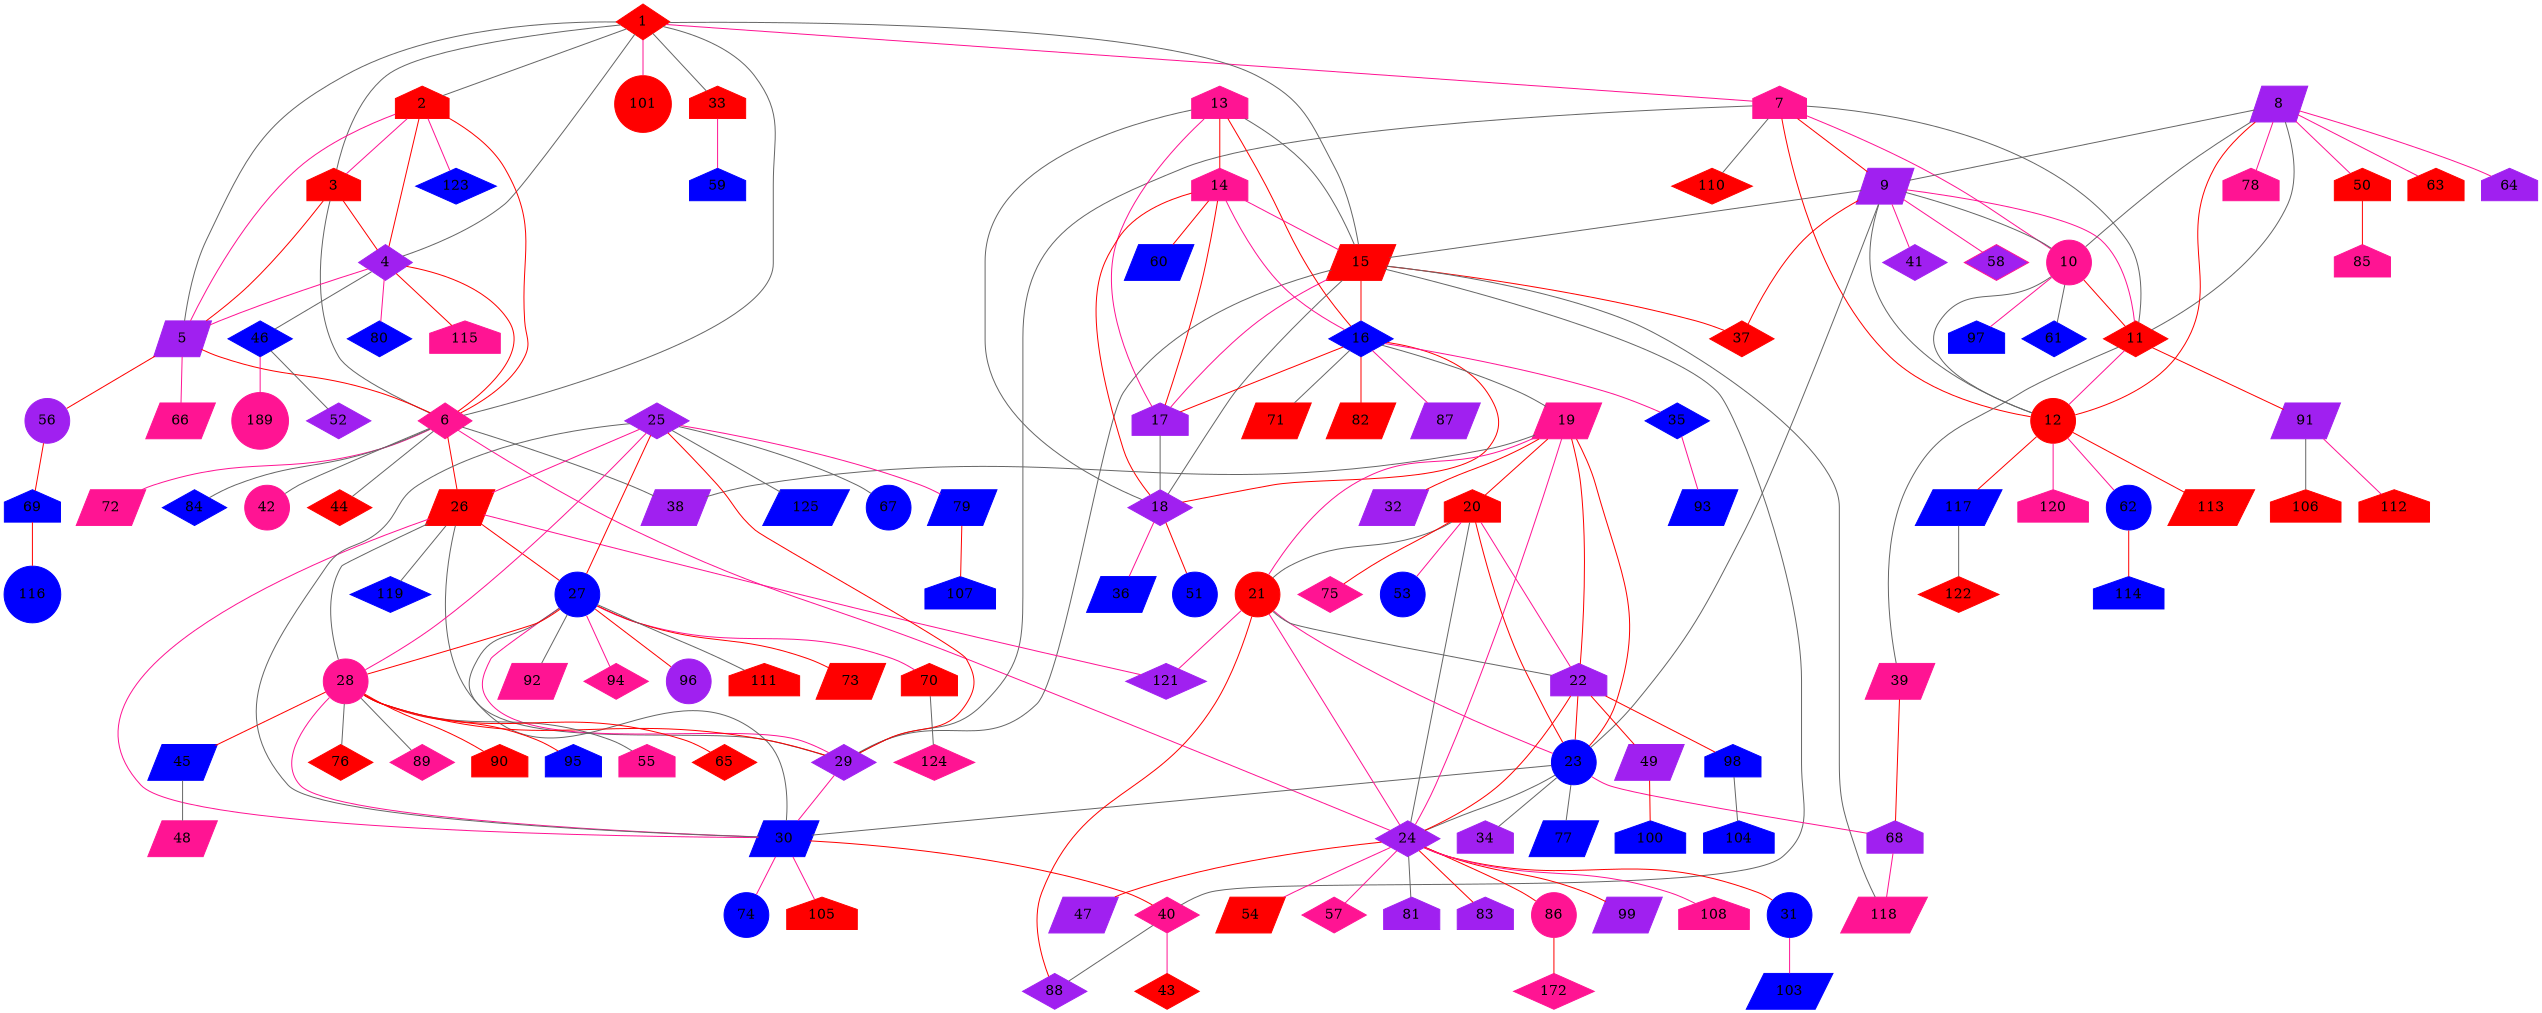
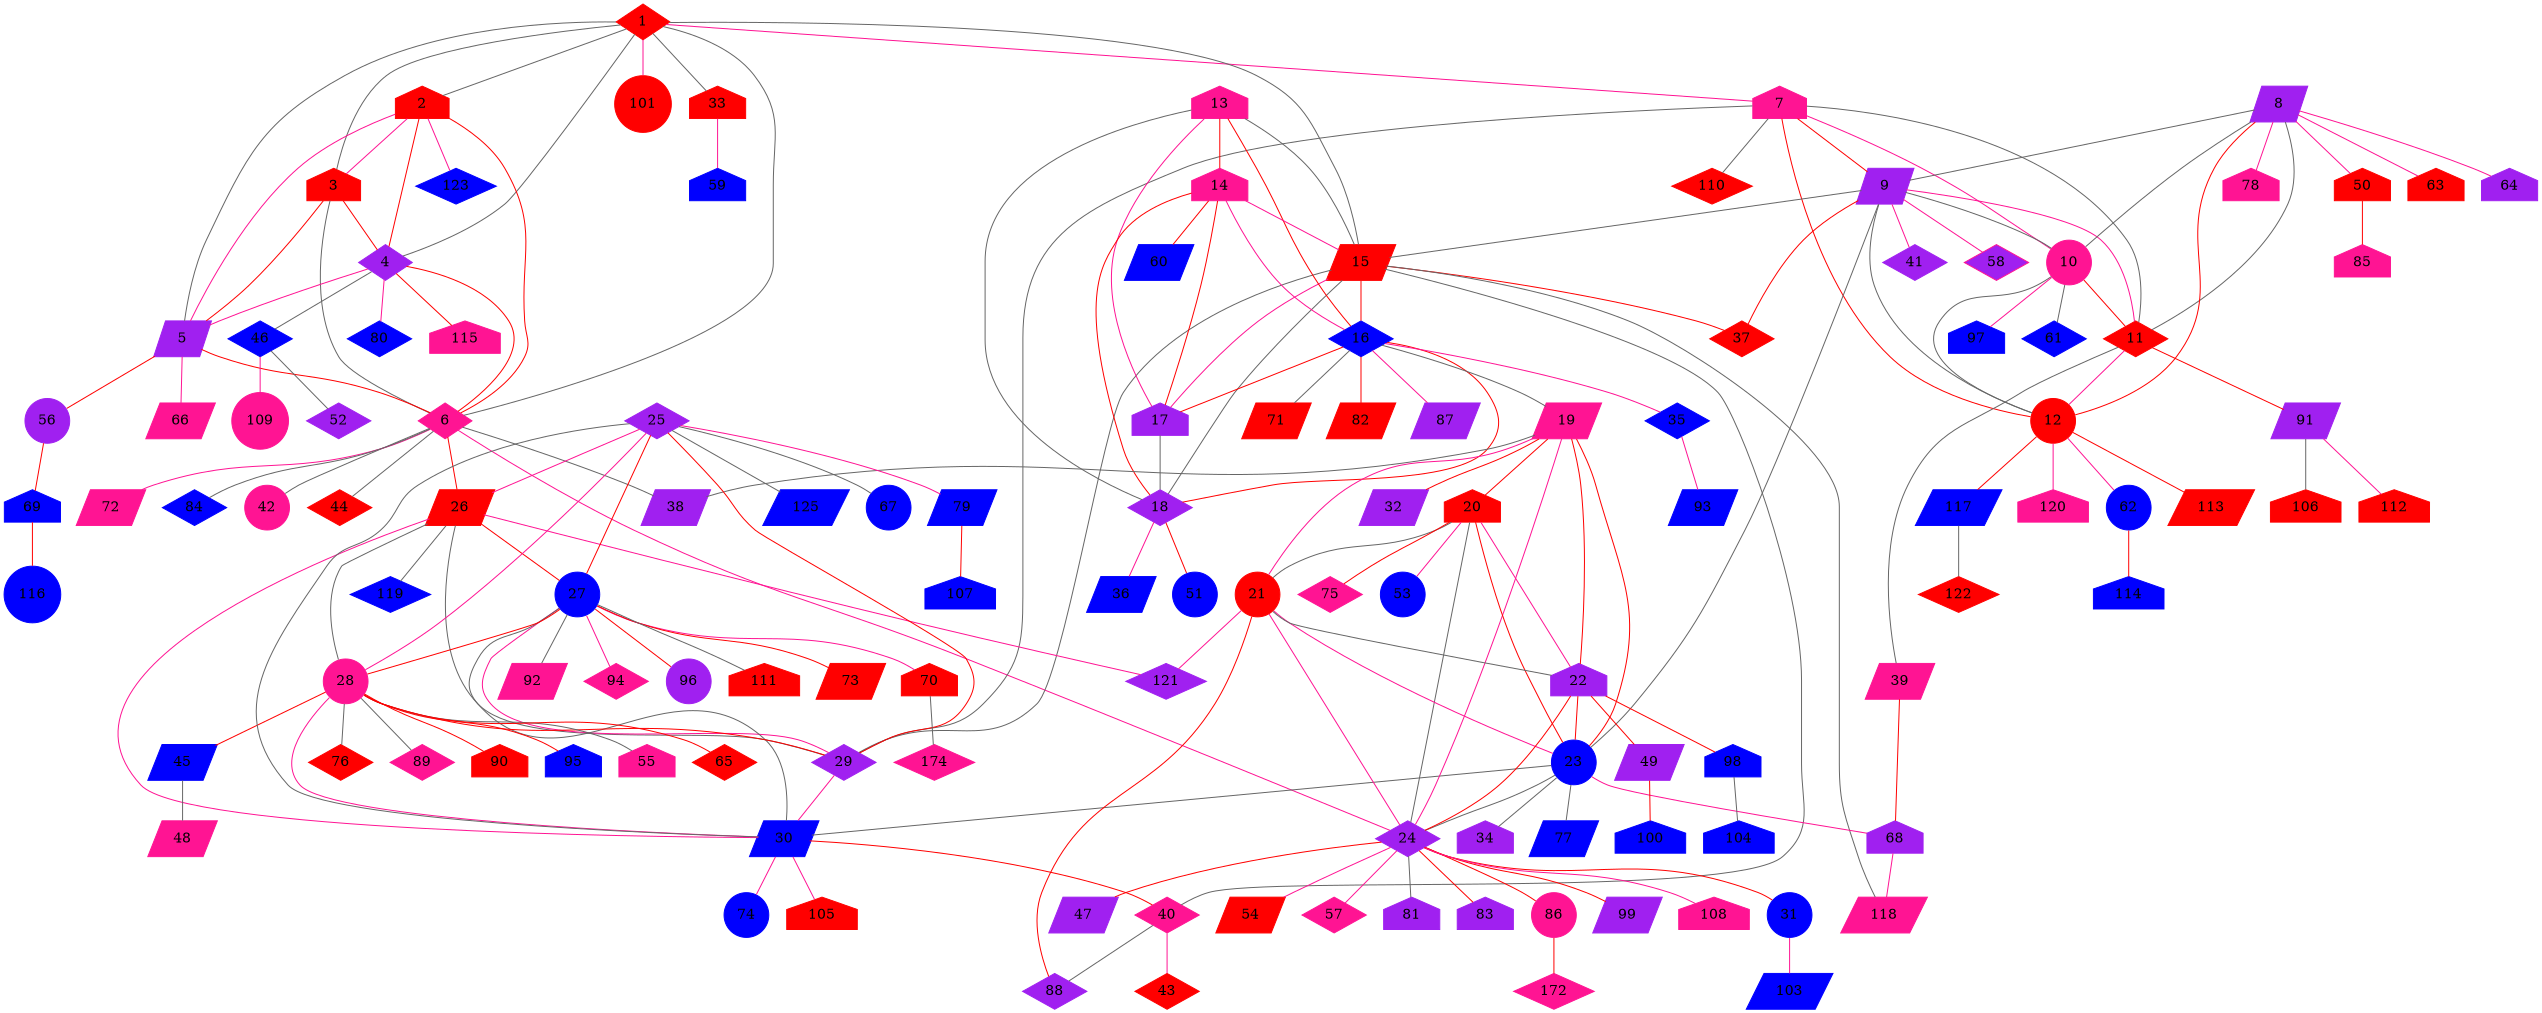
(260, 421) -> (260, 421)
(934, 762) -> (934, 762)
